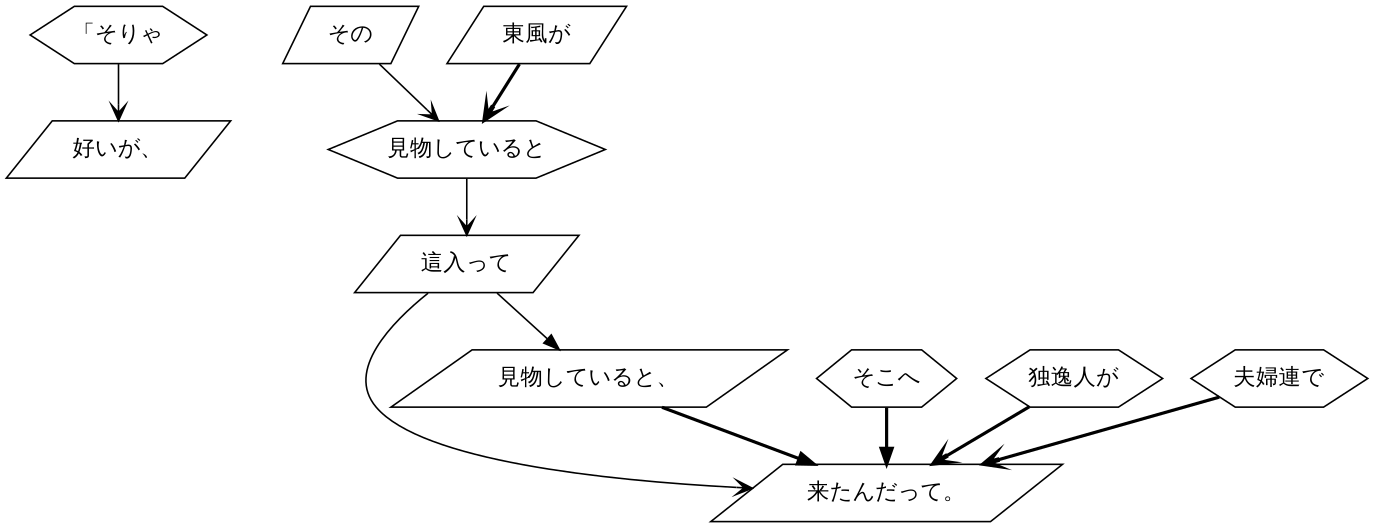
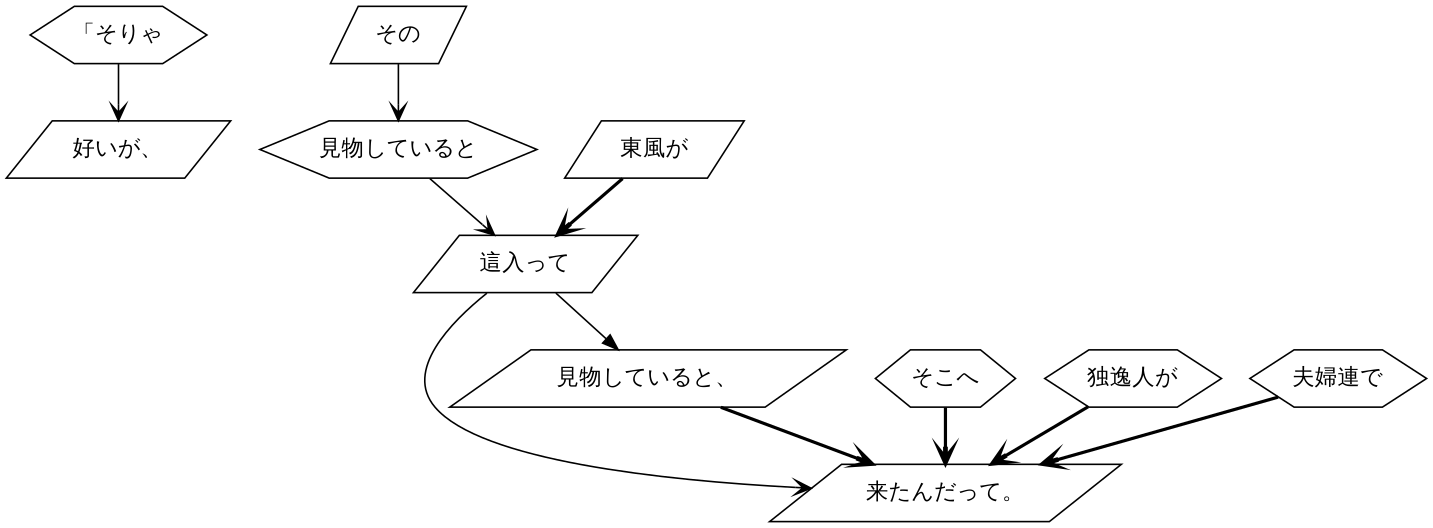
(506, 86) -> (596, 202)
(887, 428) -> (945, 428)
(731, 433) -> (789, 433)
